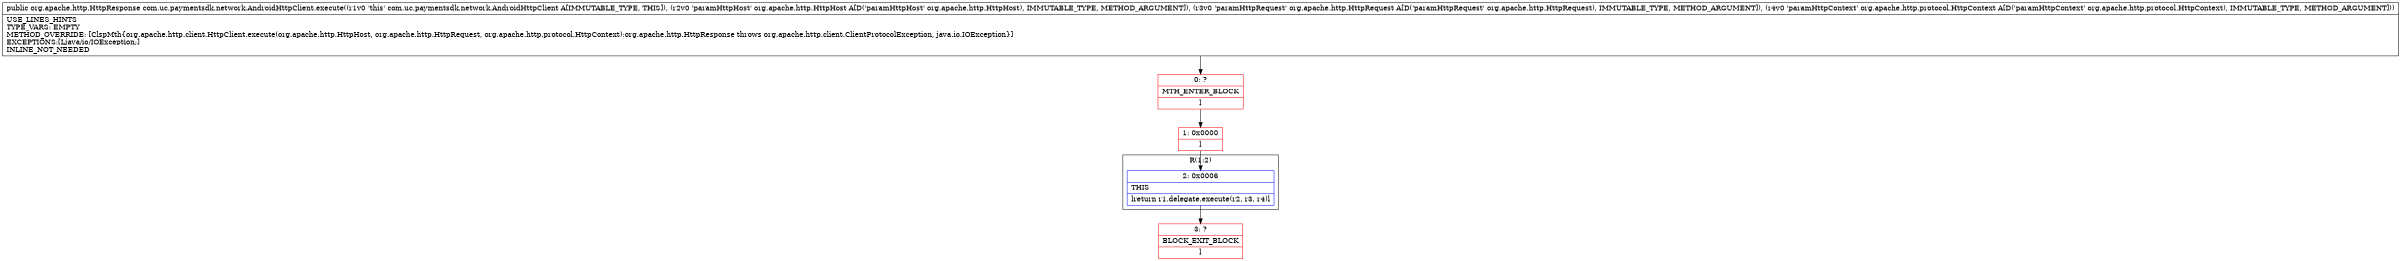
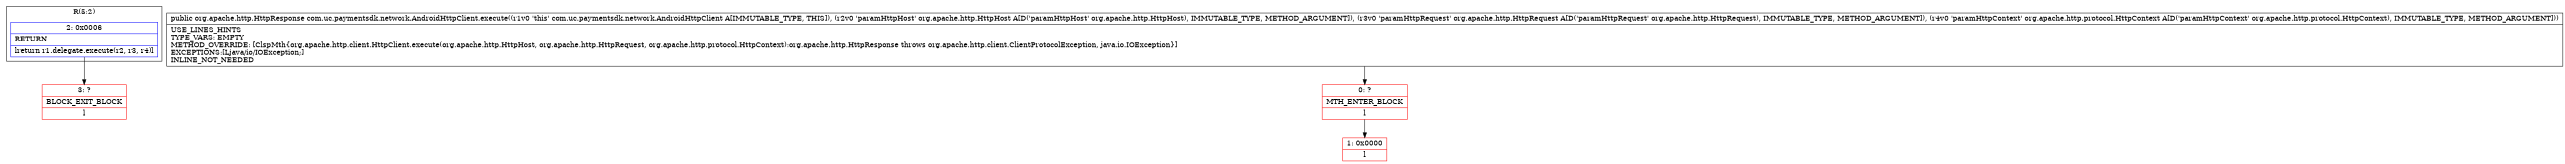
(1201, 158) -> none
(1201, 161) -> (84, 12)
(1140, 188) -> (31, 39)
